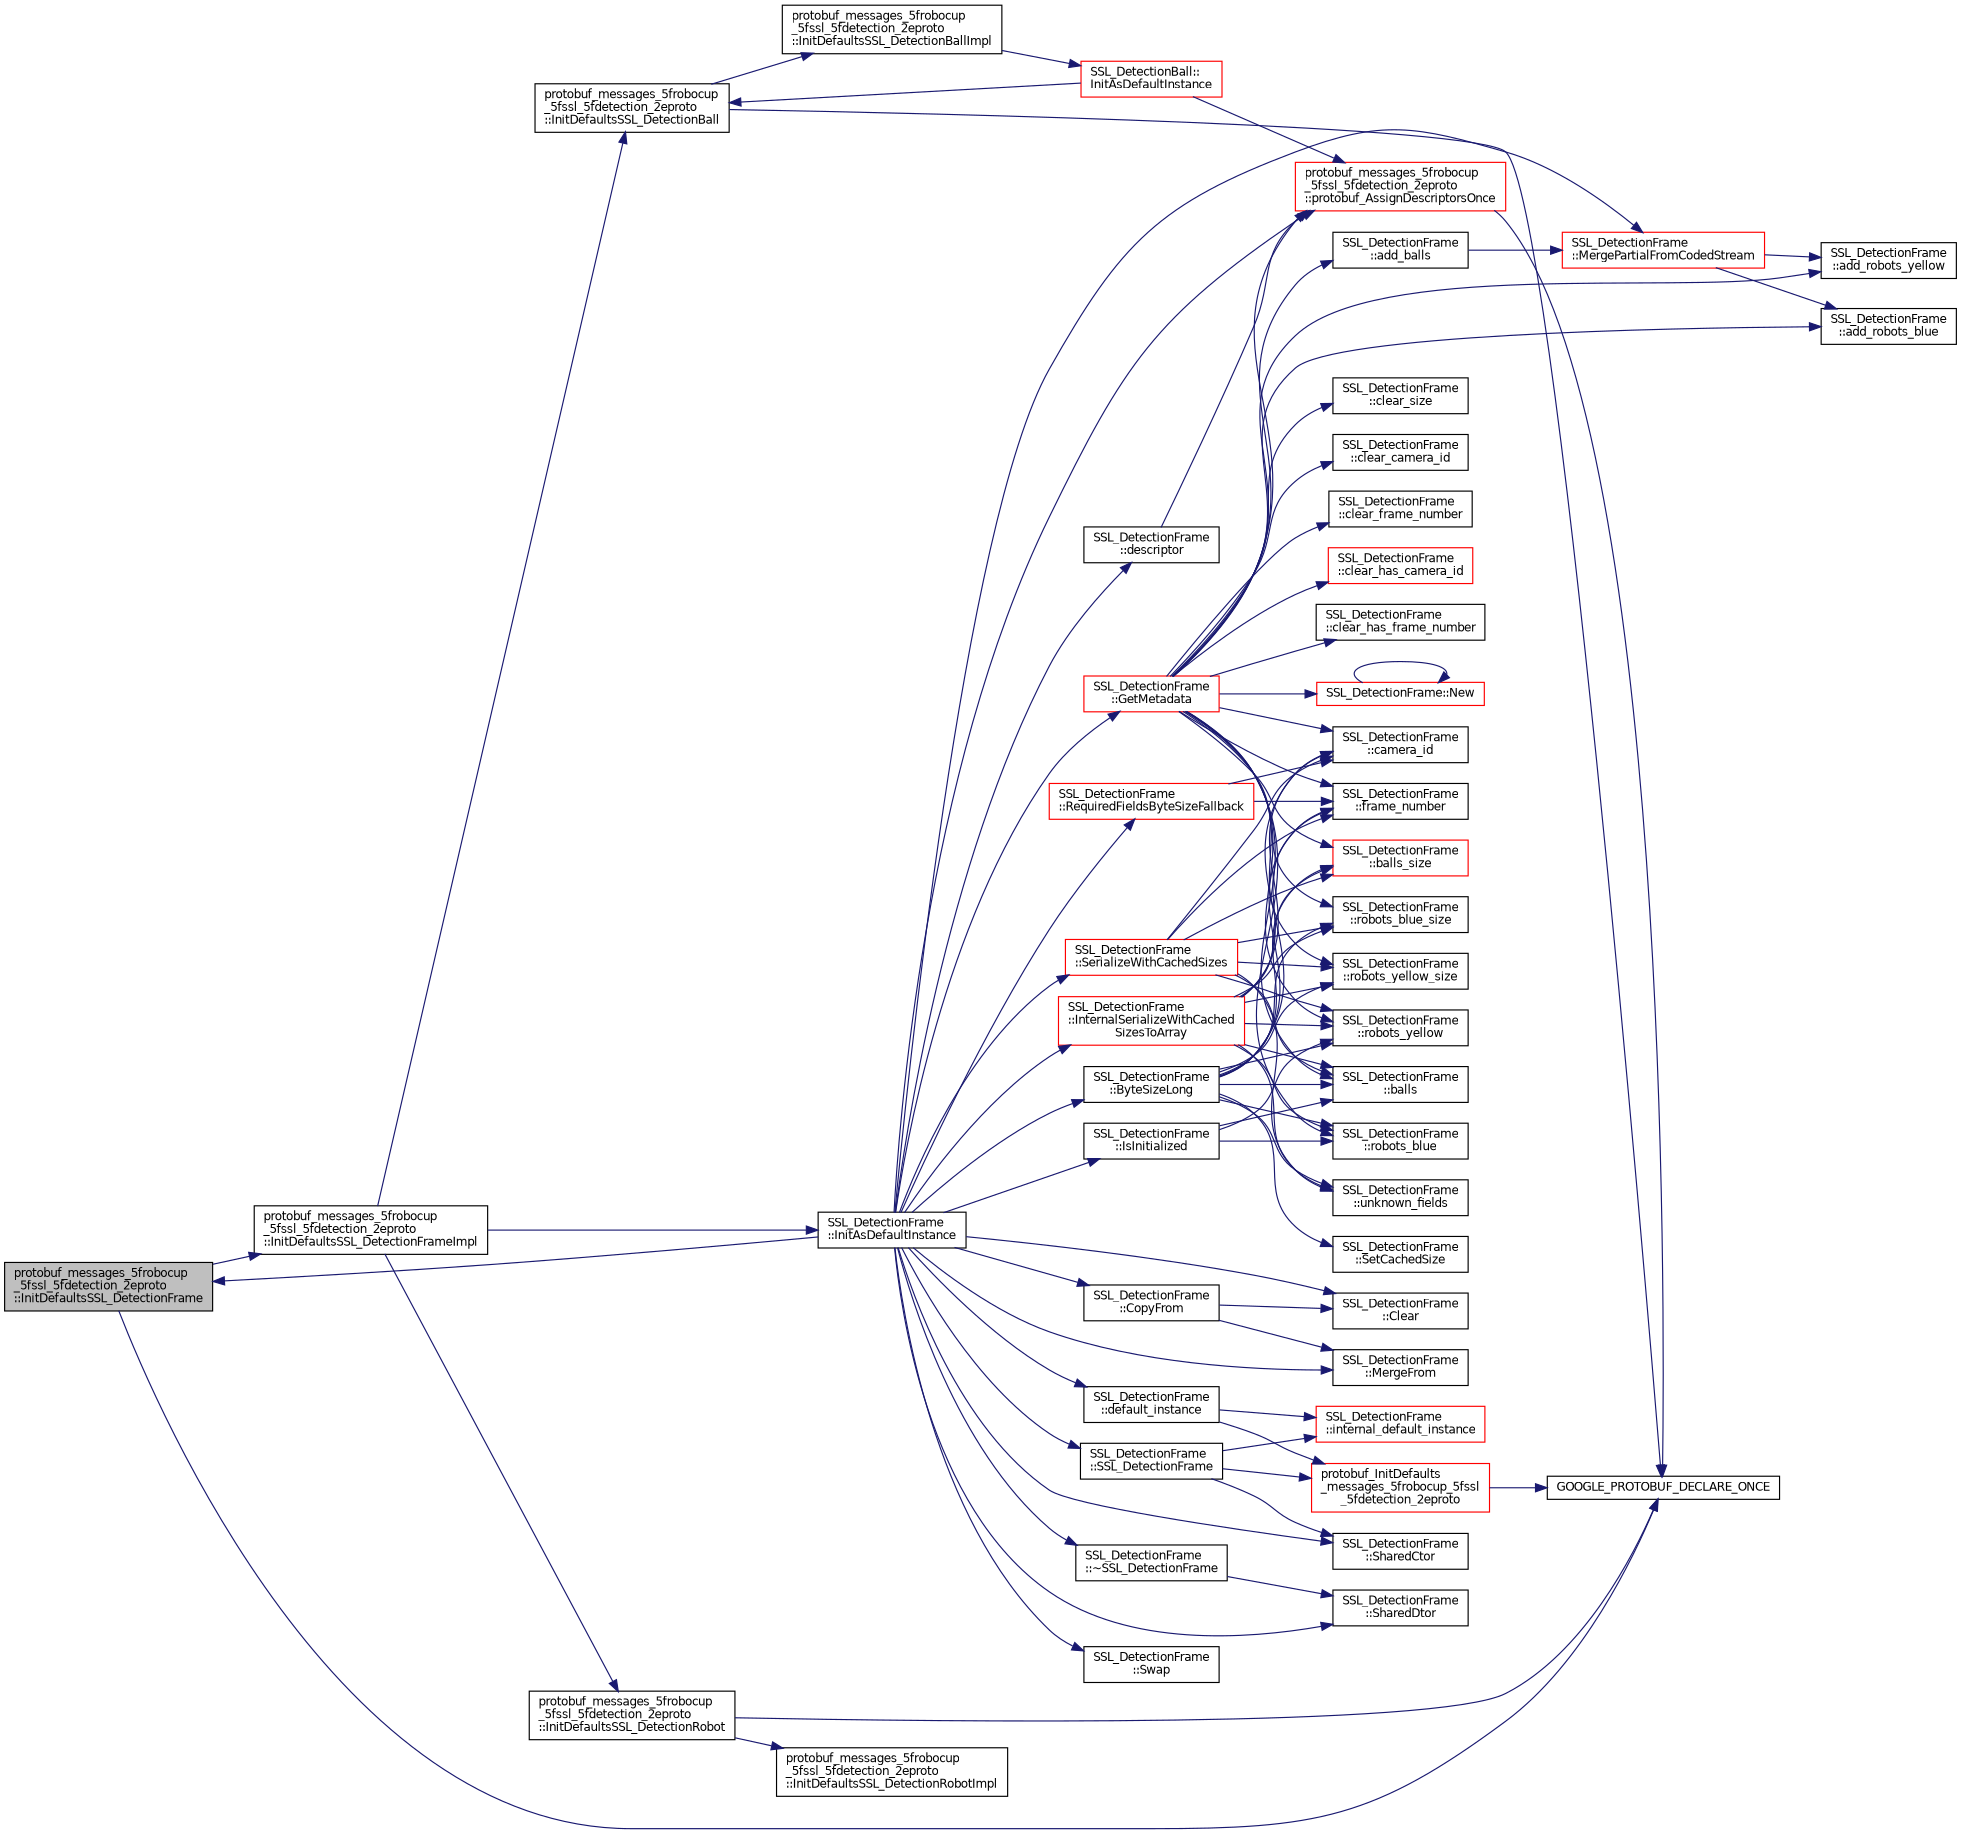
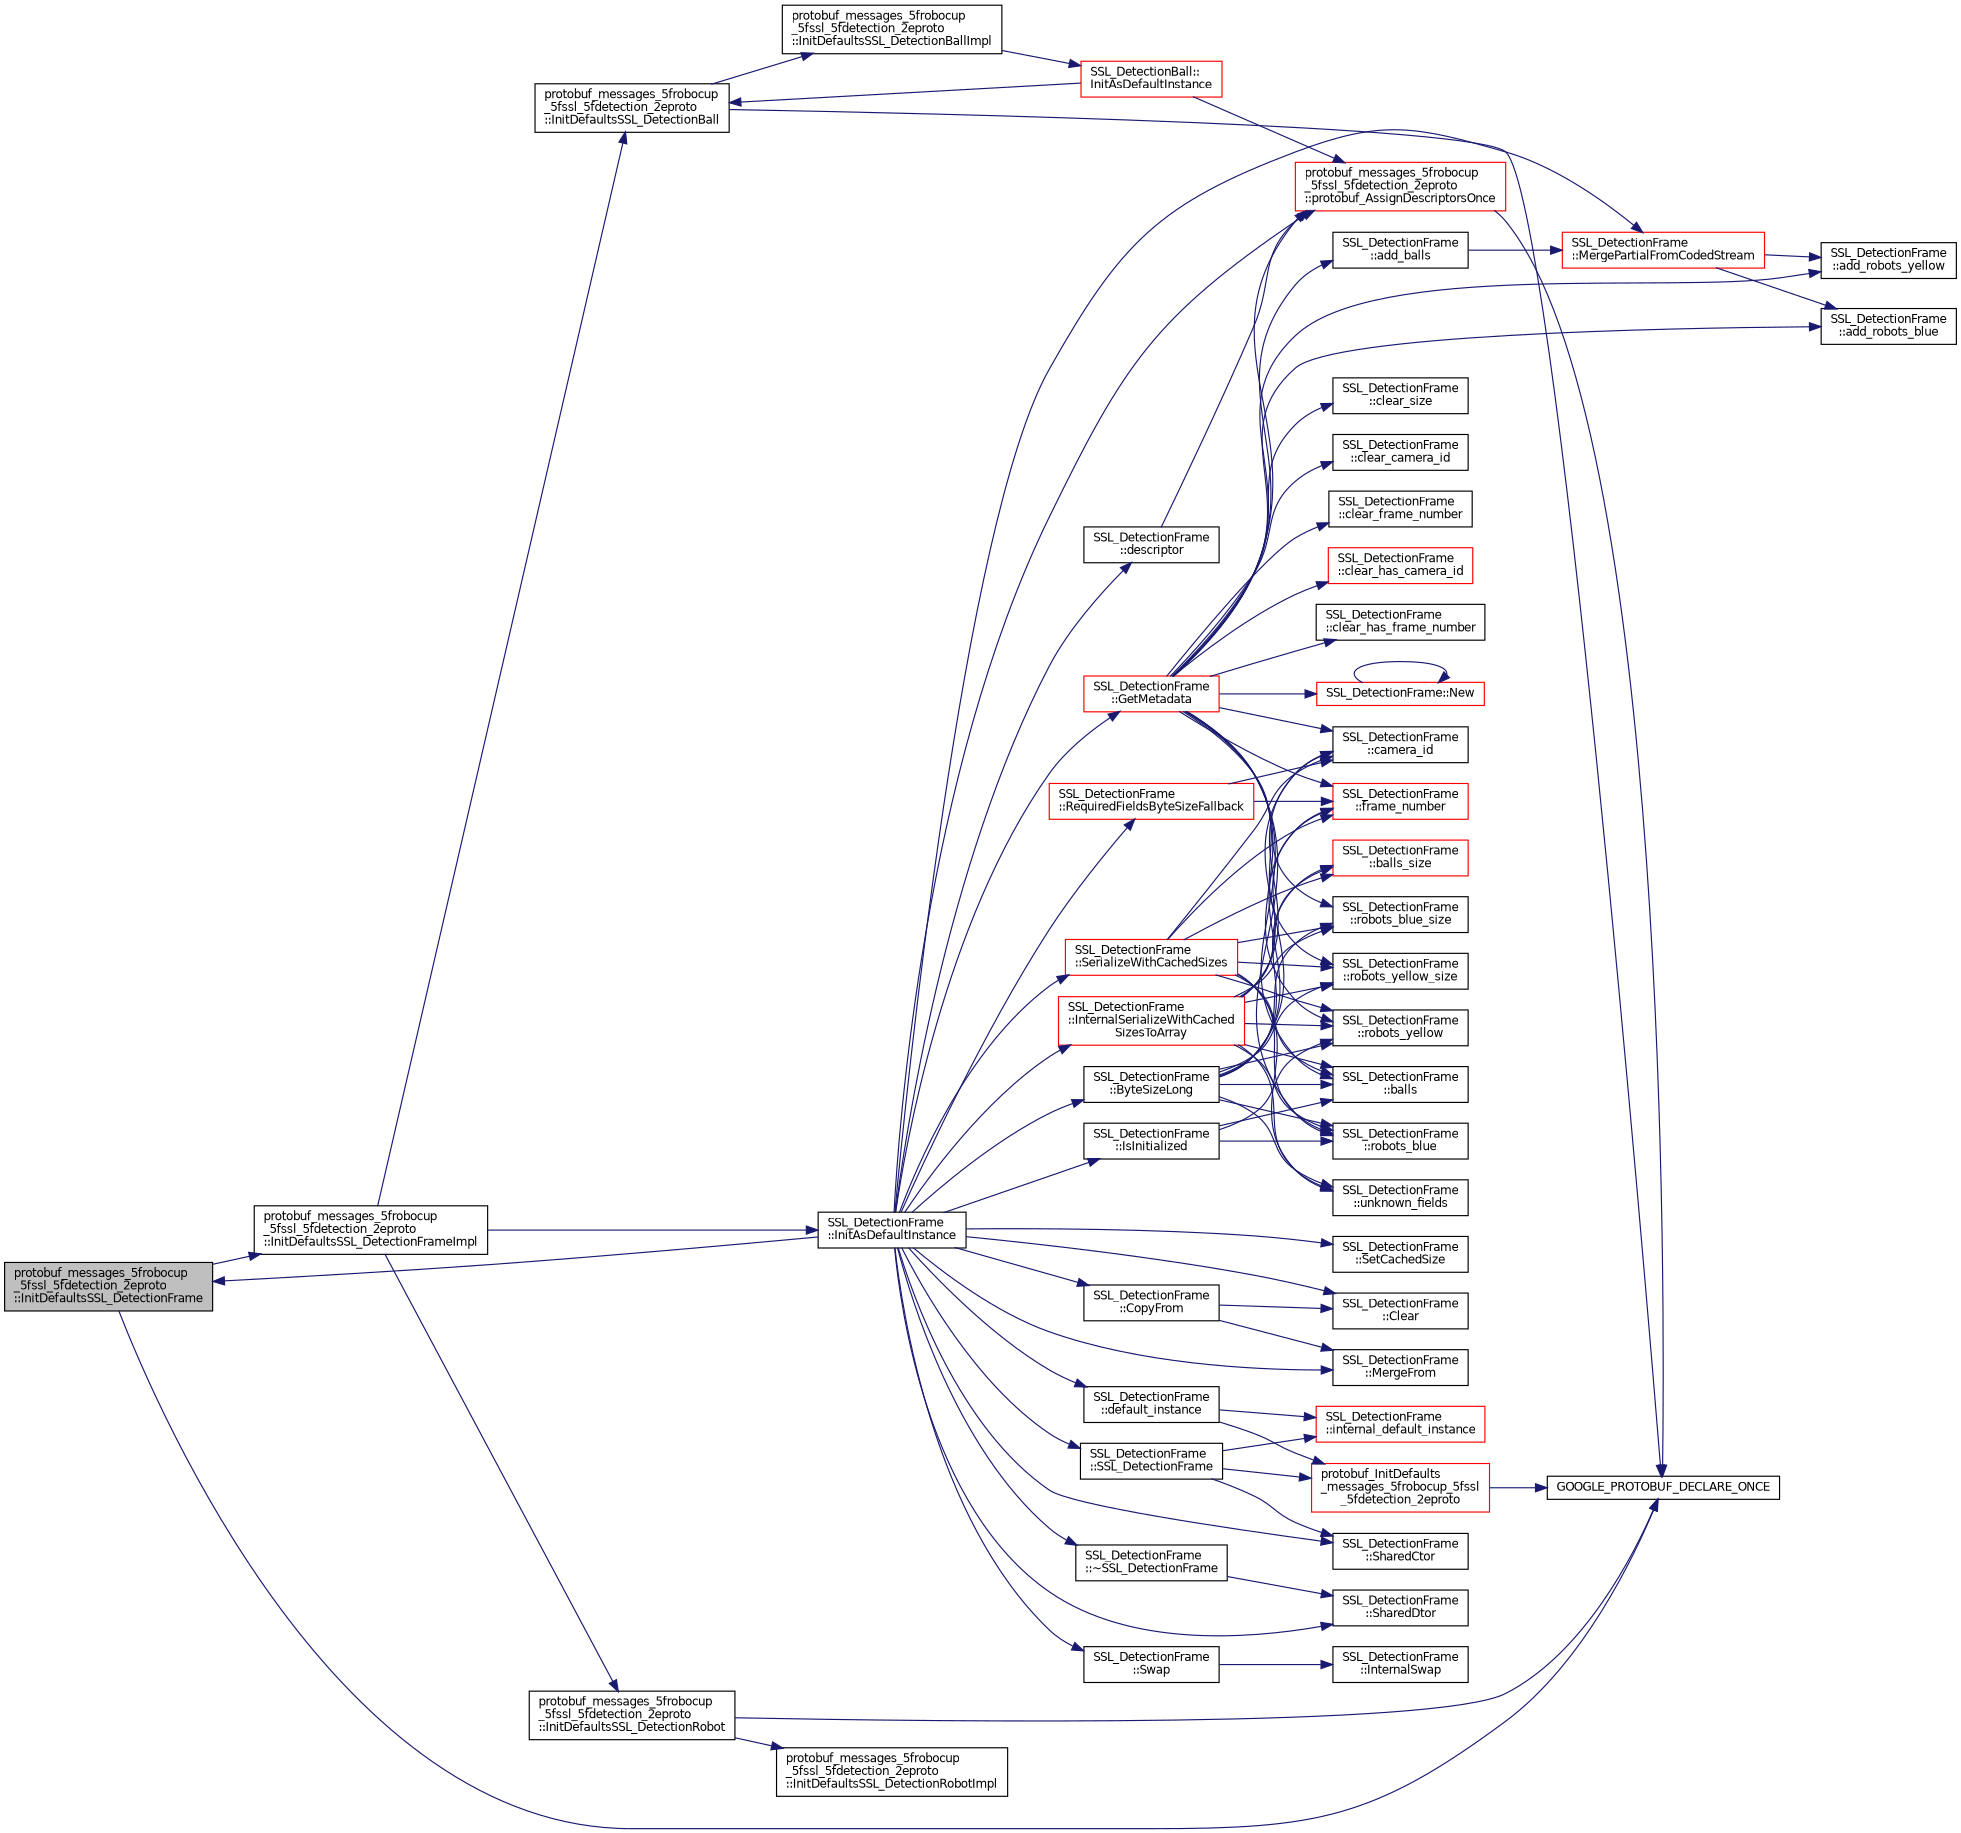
(1401, 801) -> (1401, 801)
(1281, 817) -> none
none -> (1274, 1056)
(1274, 1166) -> (1144, 1231)
none -> (1401, 1665)
